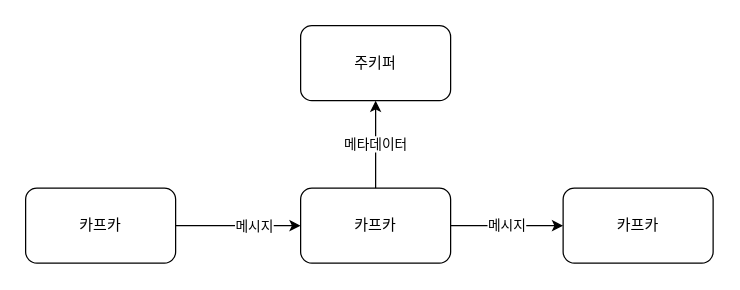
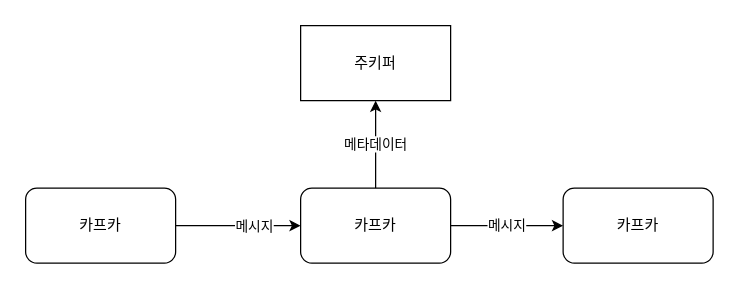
(376, 63) -> (376, 63)
